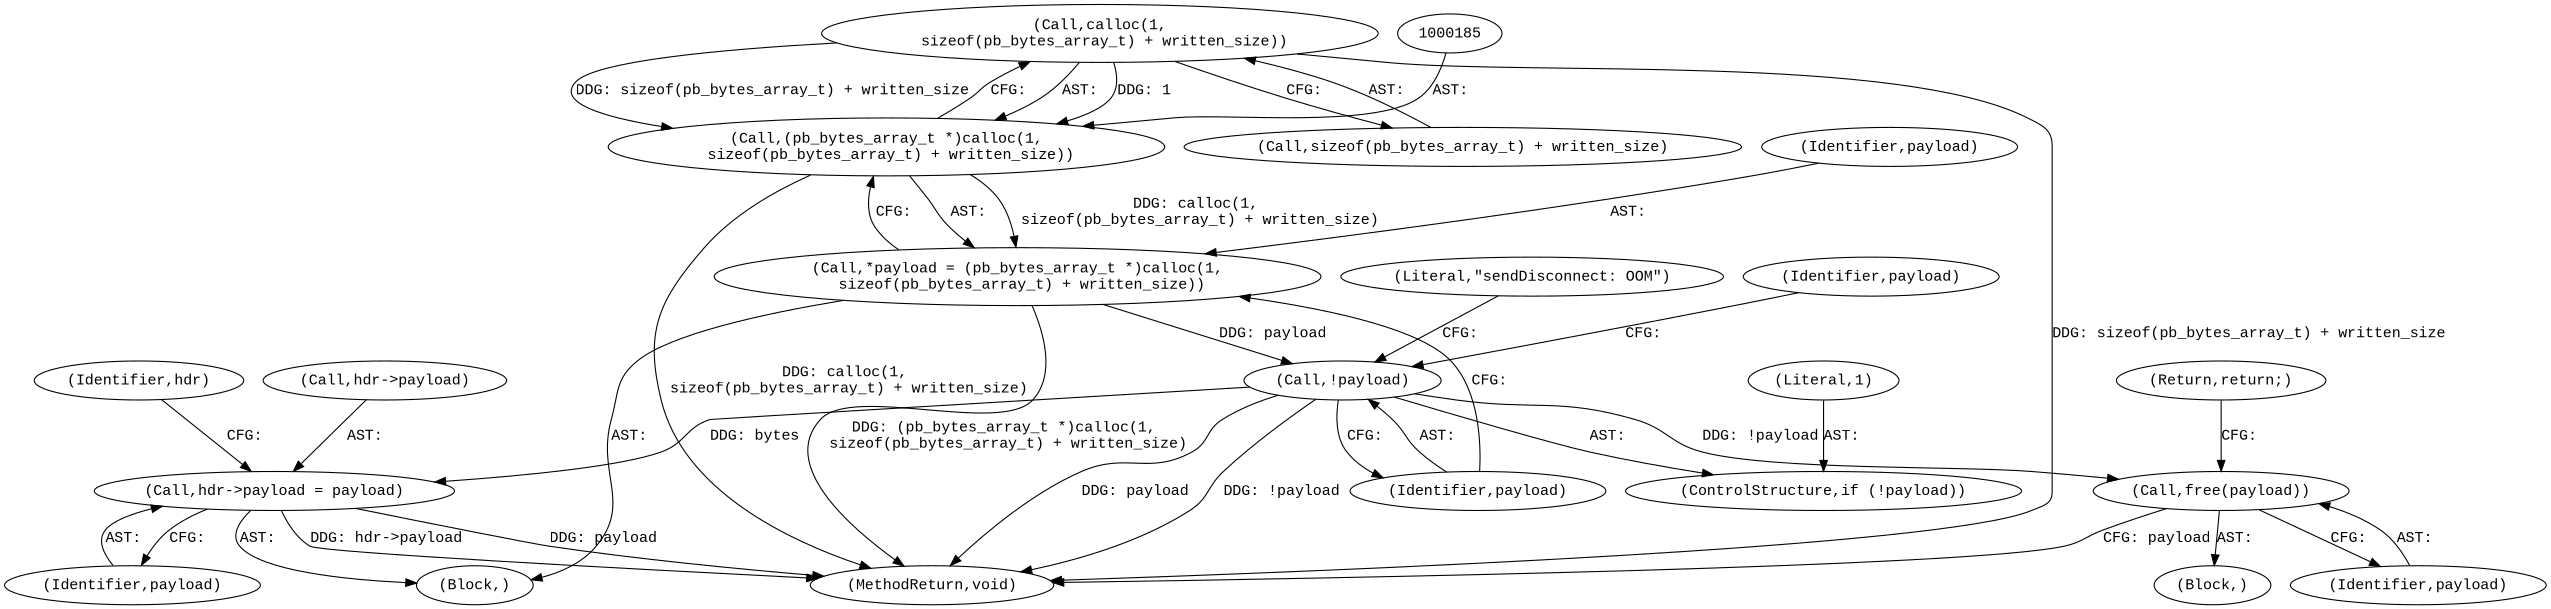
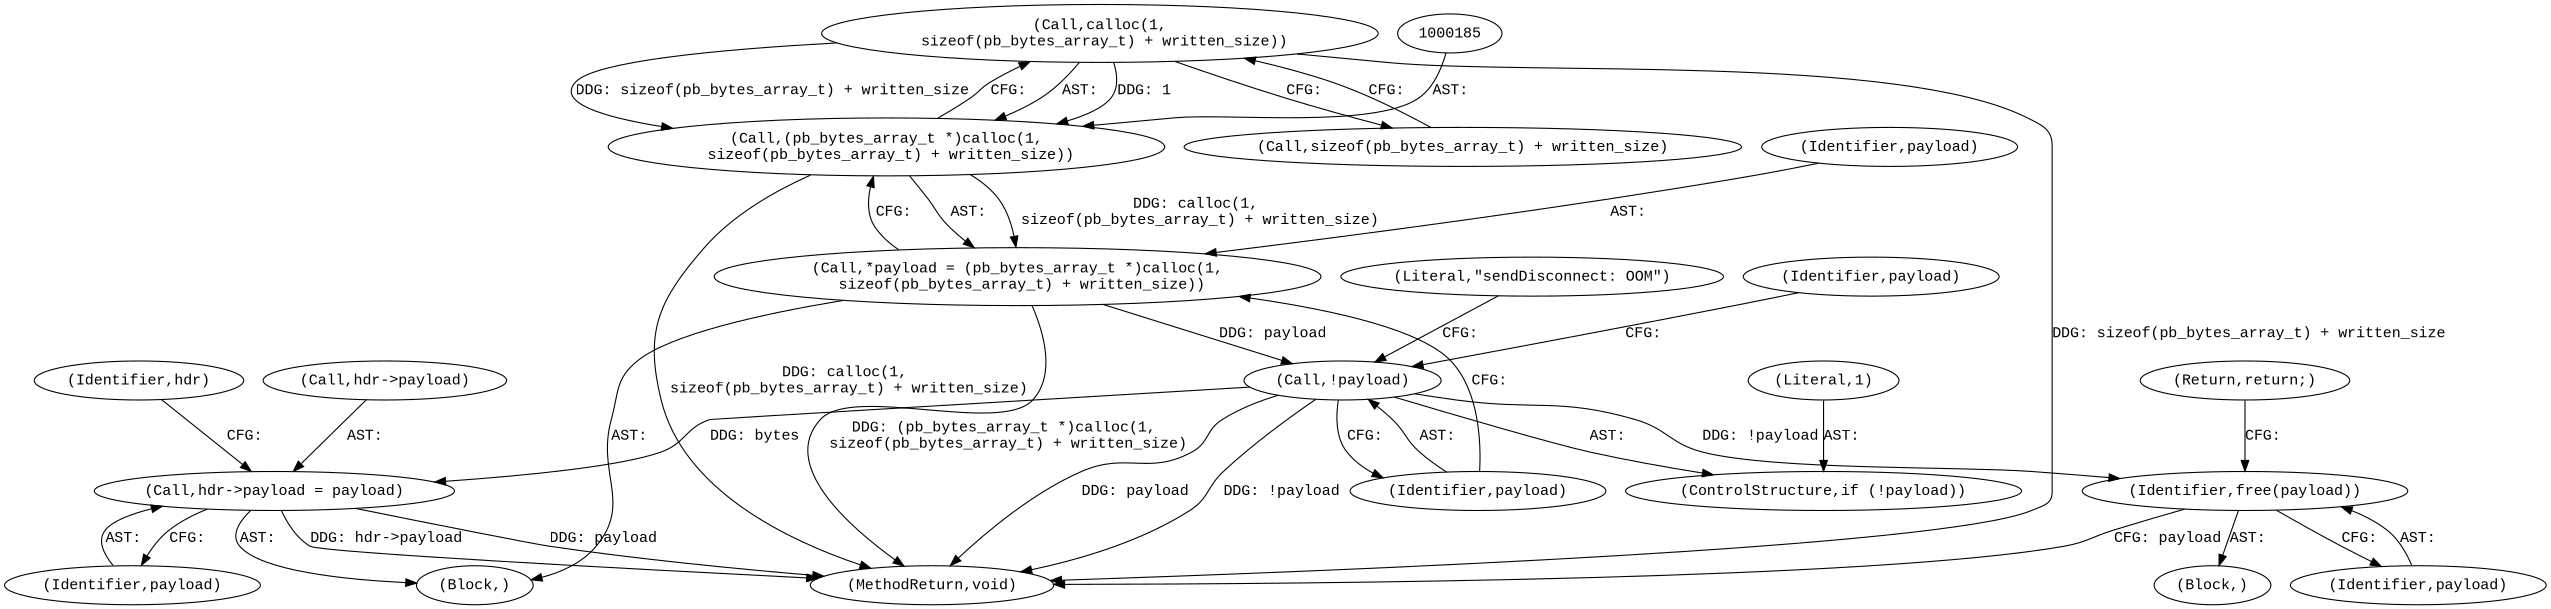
(1391, 90) -> (1391, 90)
(2221, 491) -> (2245, 491)
